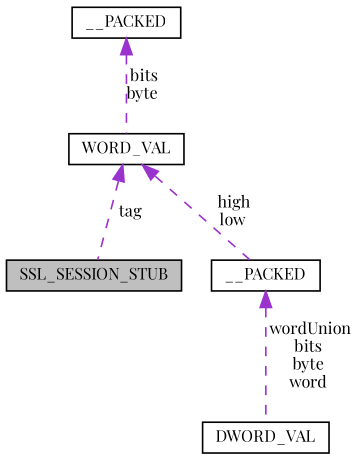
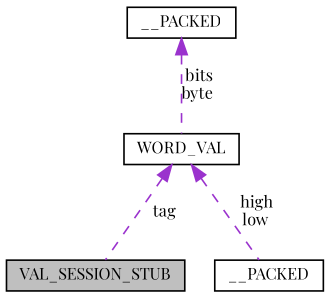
(94, 276) -> (96, 276)
(266, 438) -> none
